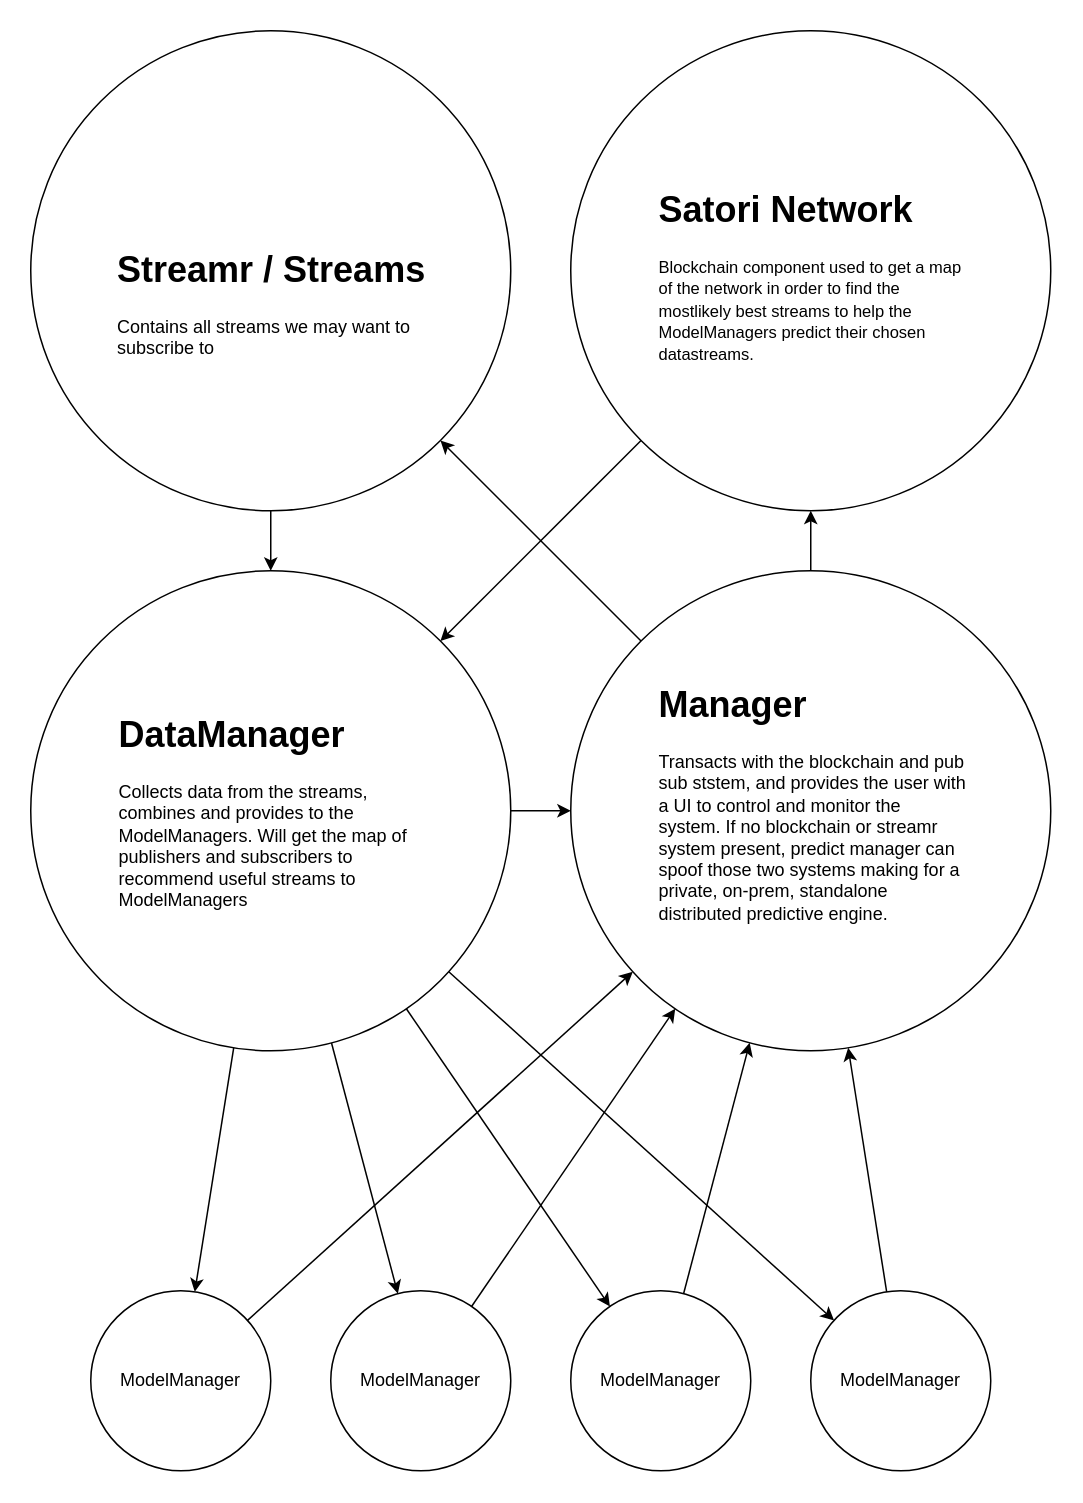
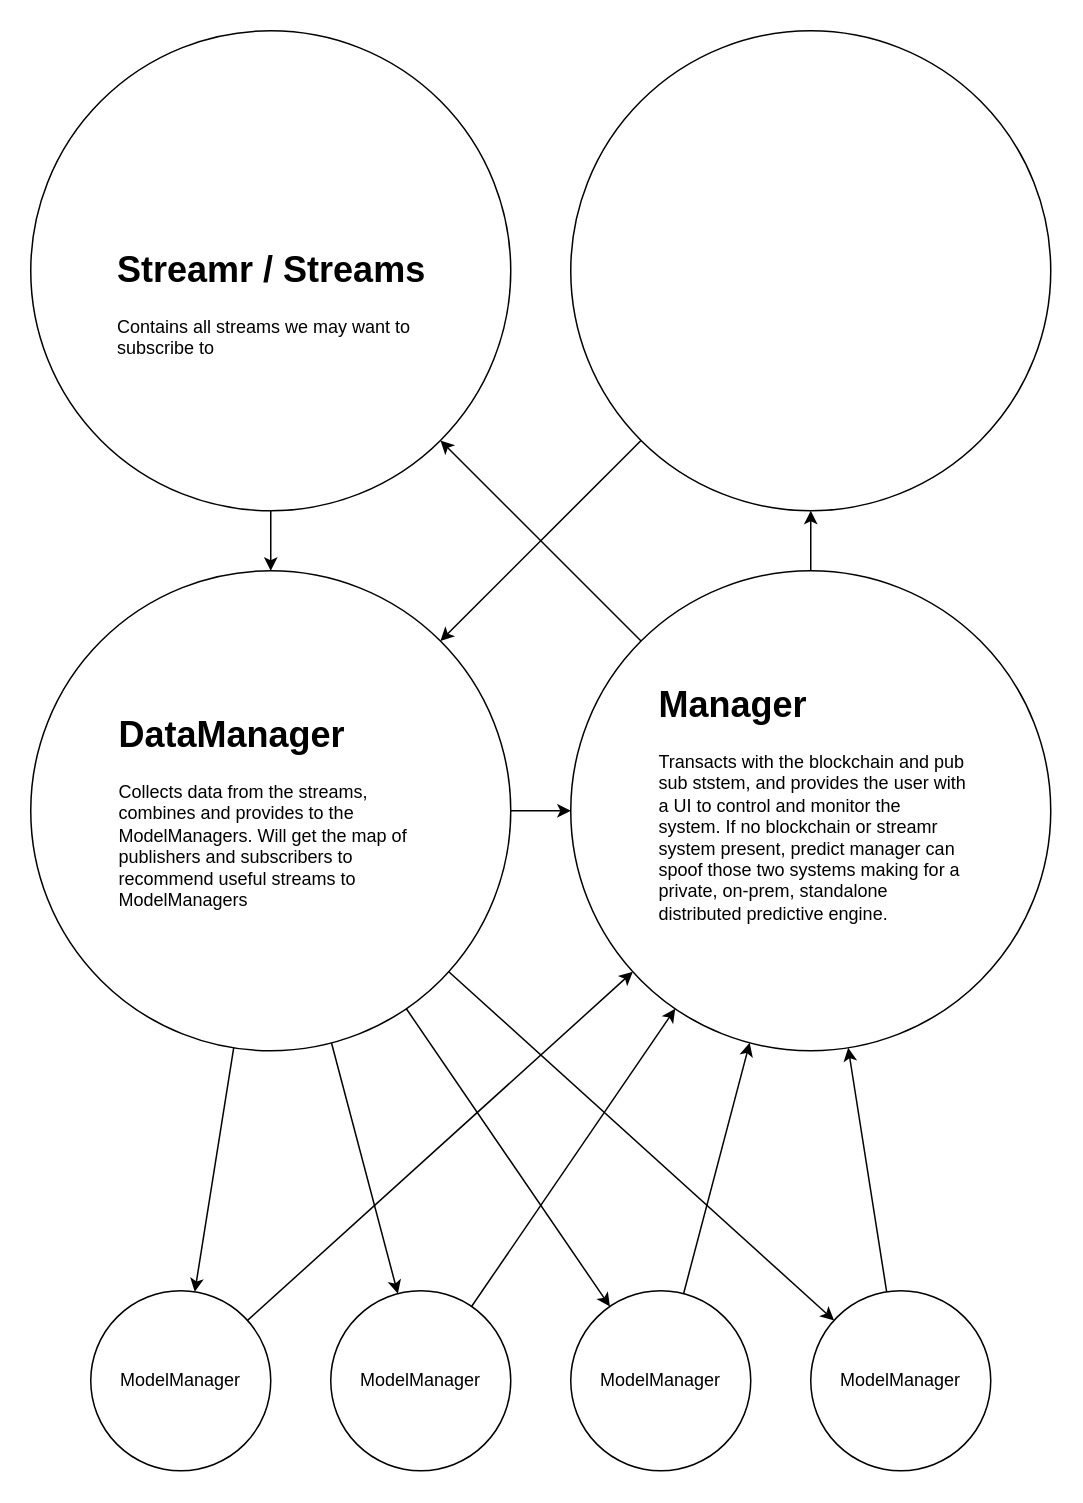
(811, 271) -> none
